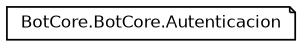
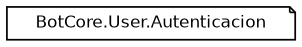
(151, 23) -> (151, 23)
